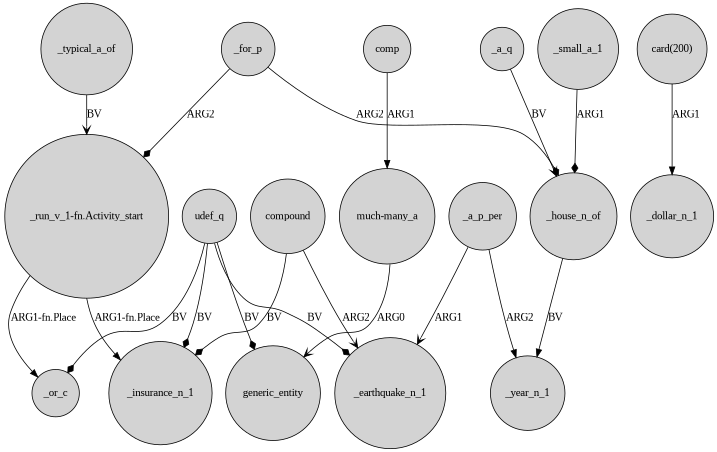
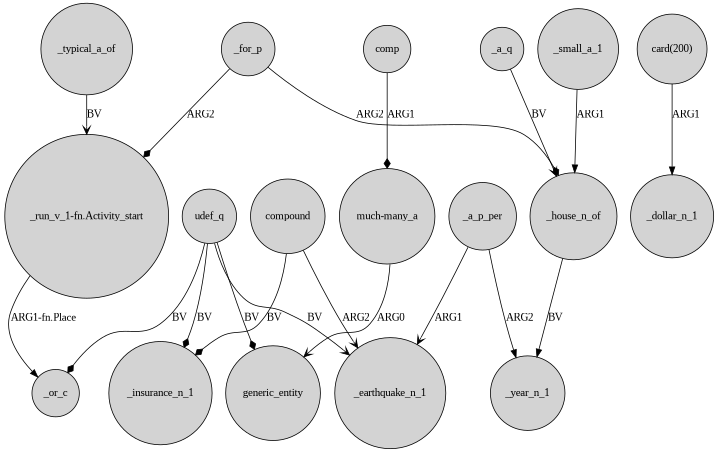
(387, 117) -> (387, 117)
(576, 127) -> (576, 127)
(263, 307) -> (263, 307)
(97, 328) -> none
